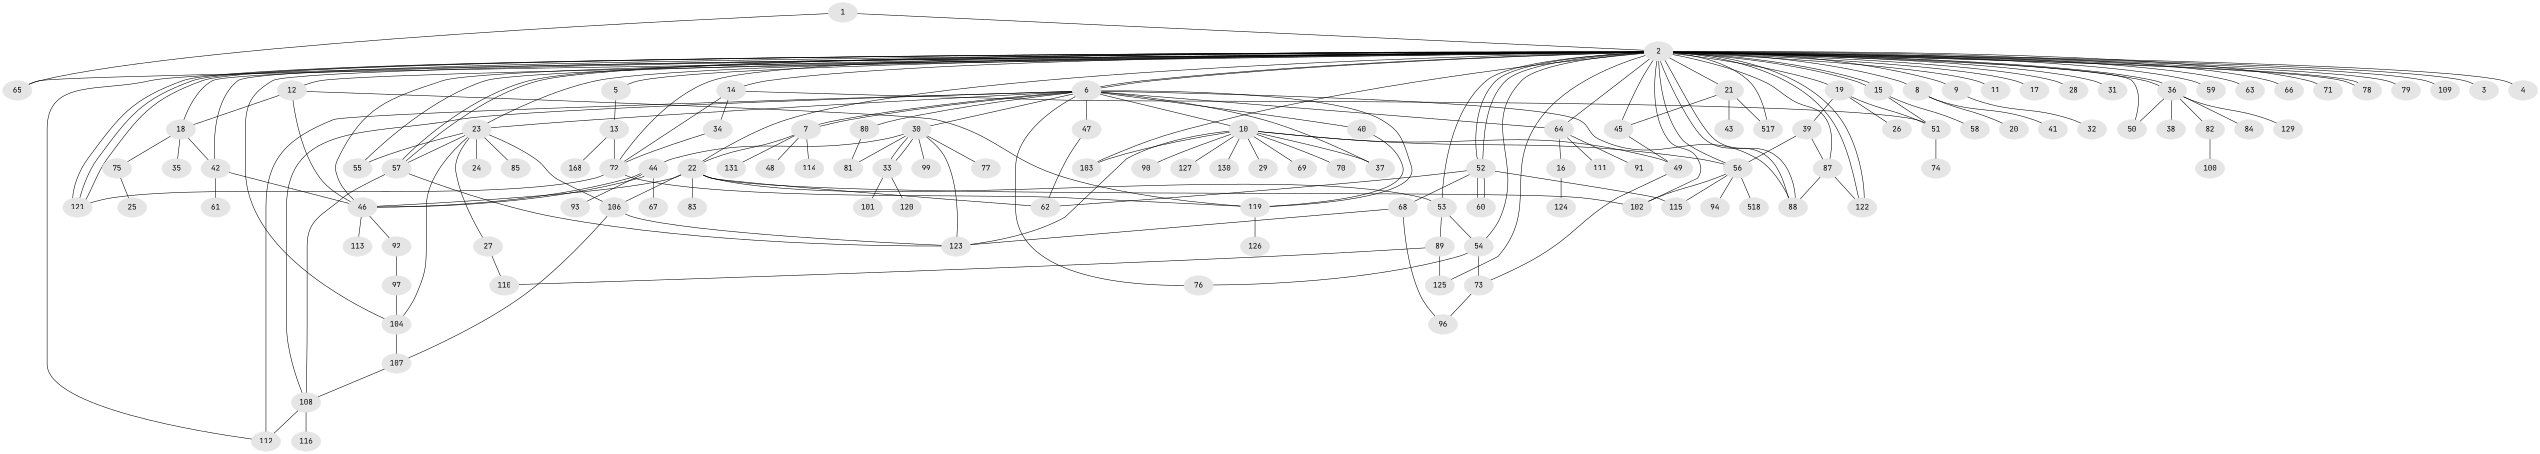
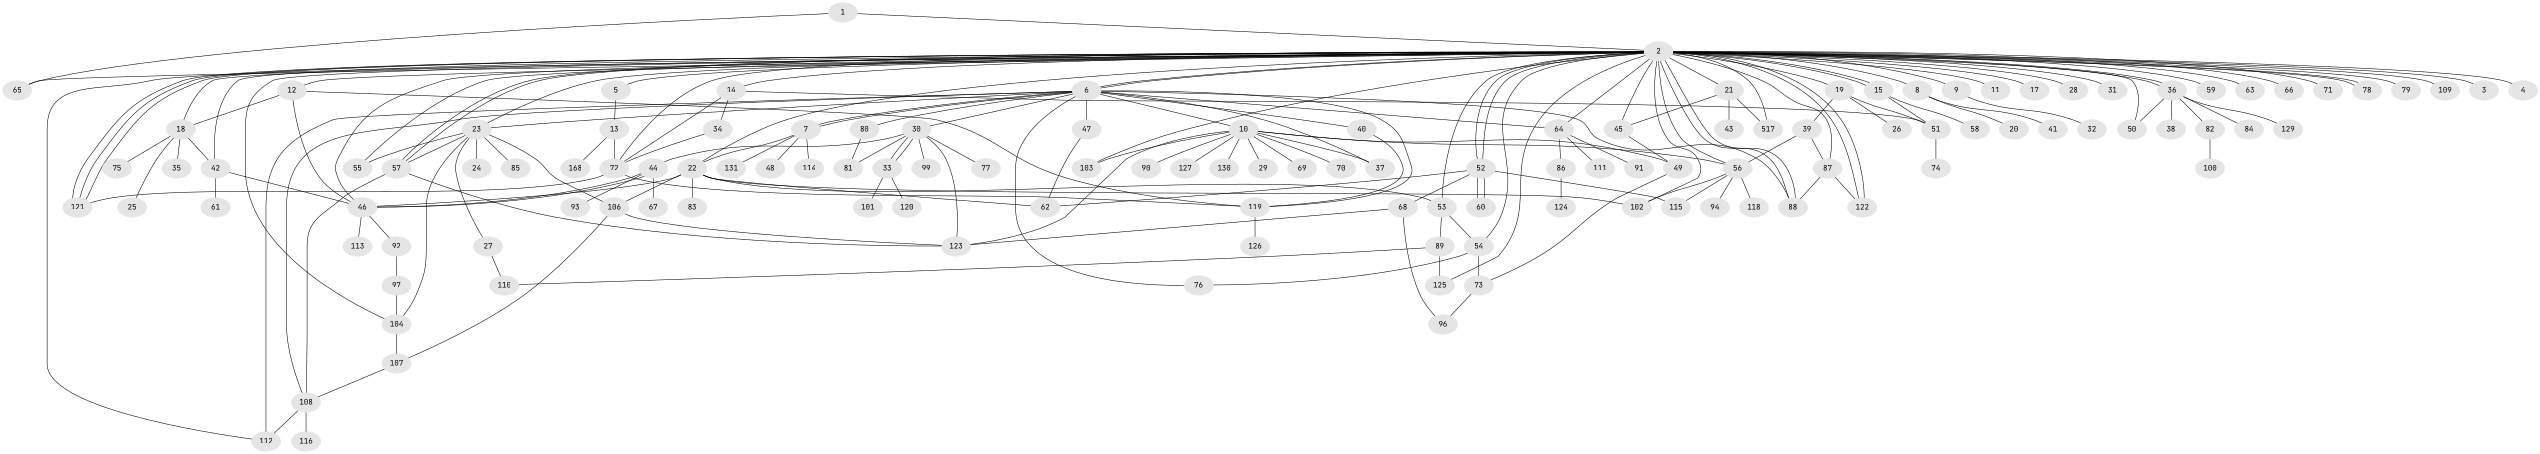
(1561, 168) -> (1561, 168)
(125, 188) -> (152, 166)
(1754, 207) -> (1754, 207)
